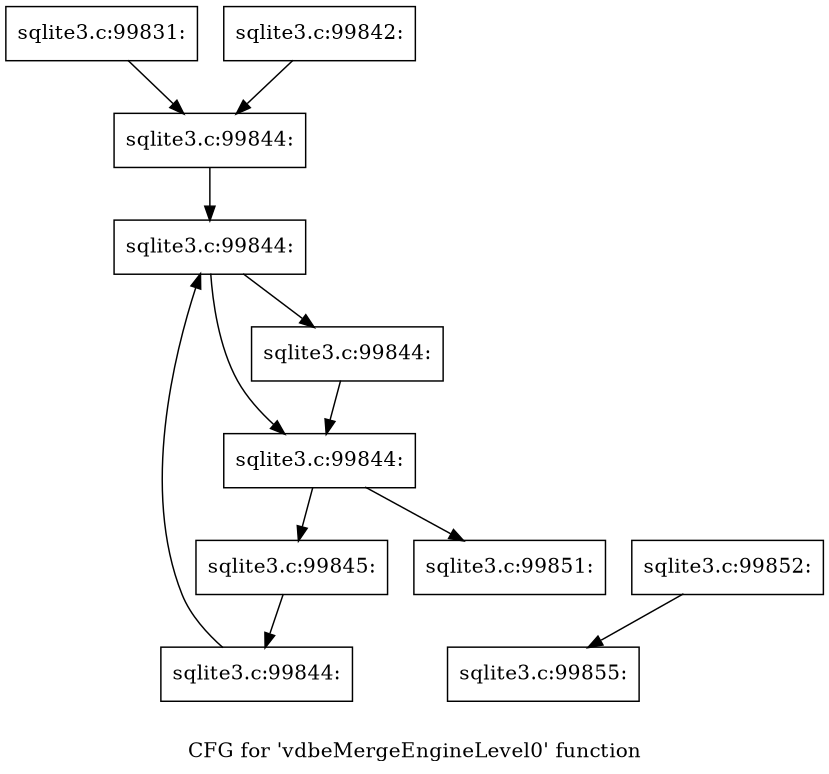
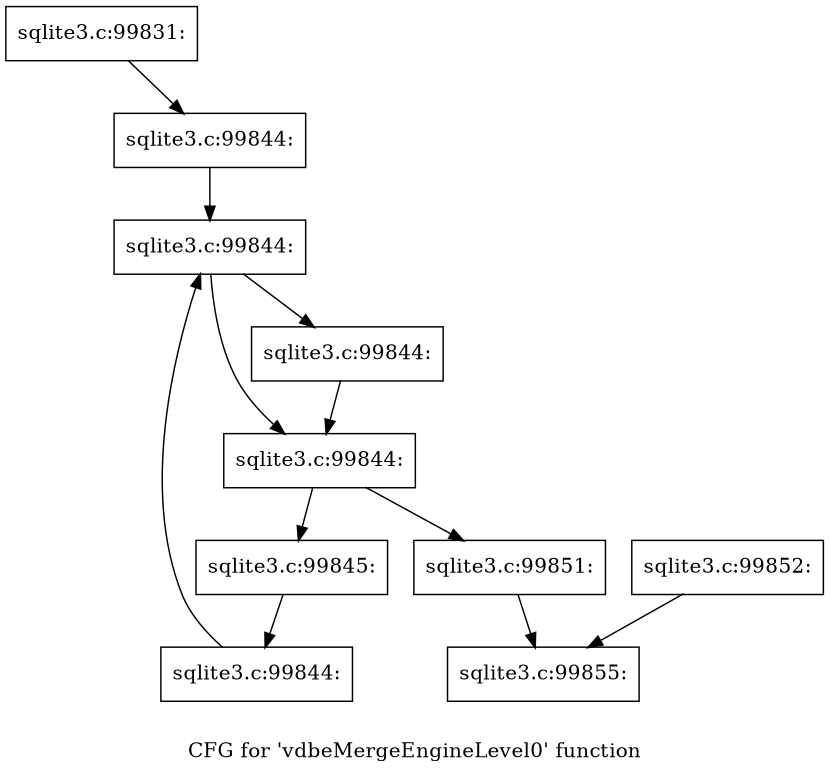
(320, 34) -> none
none -> (524, 614)
